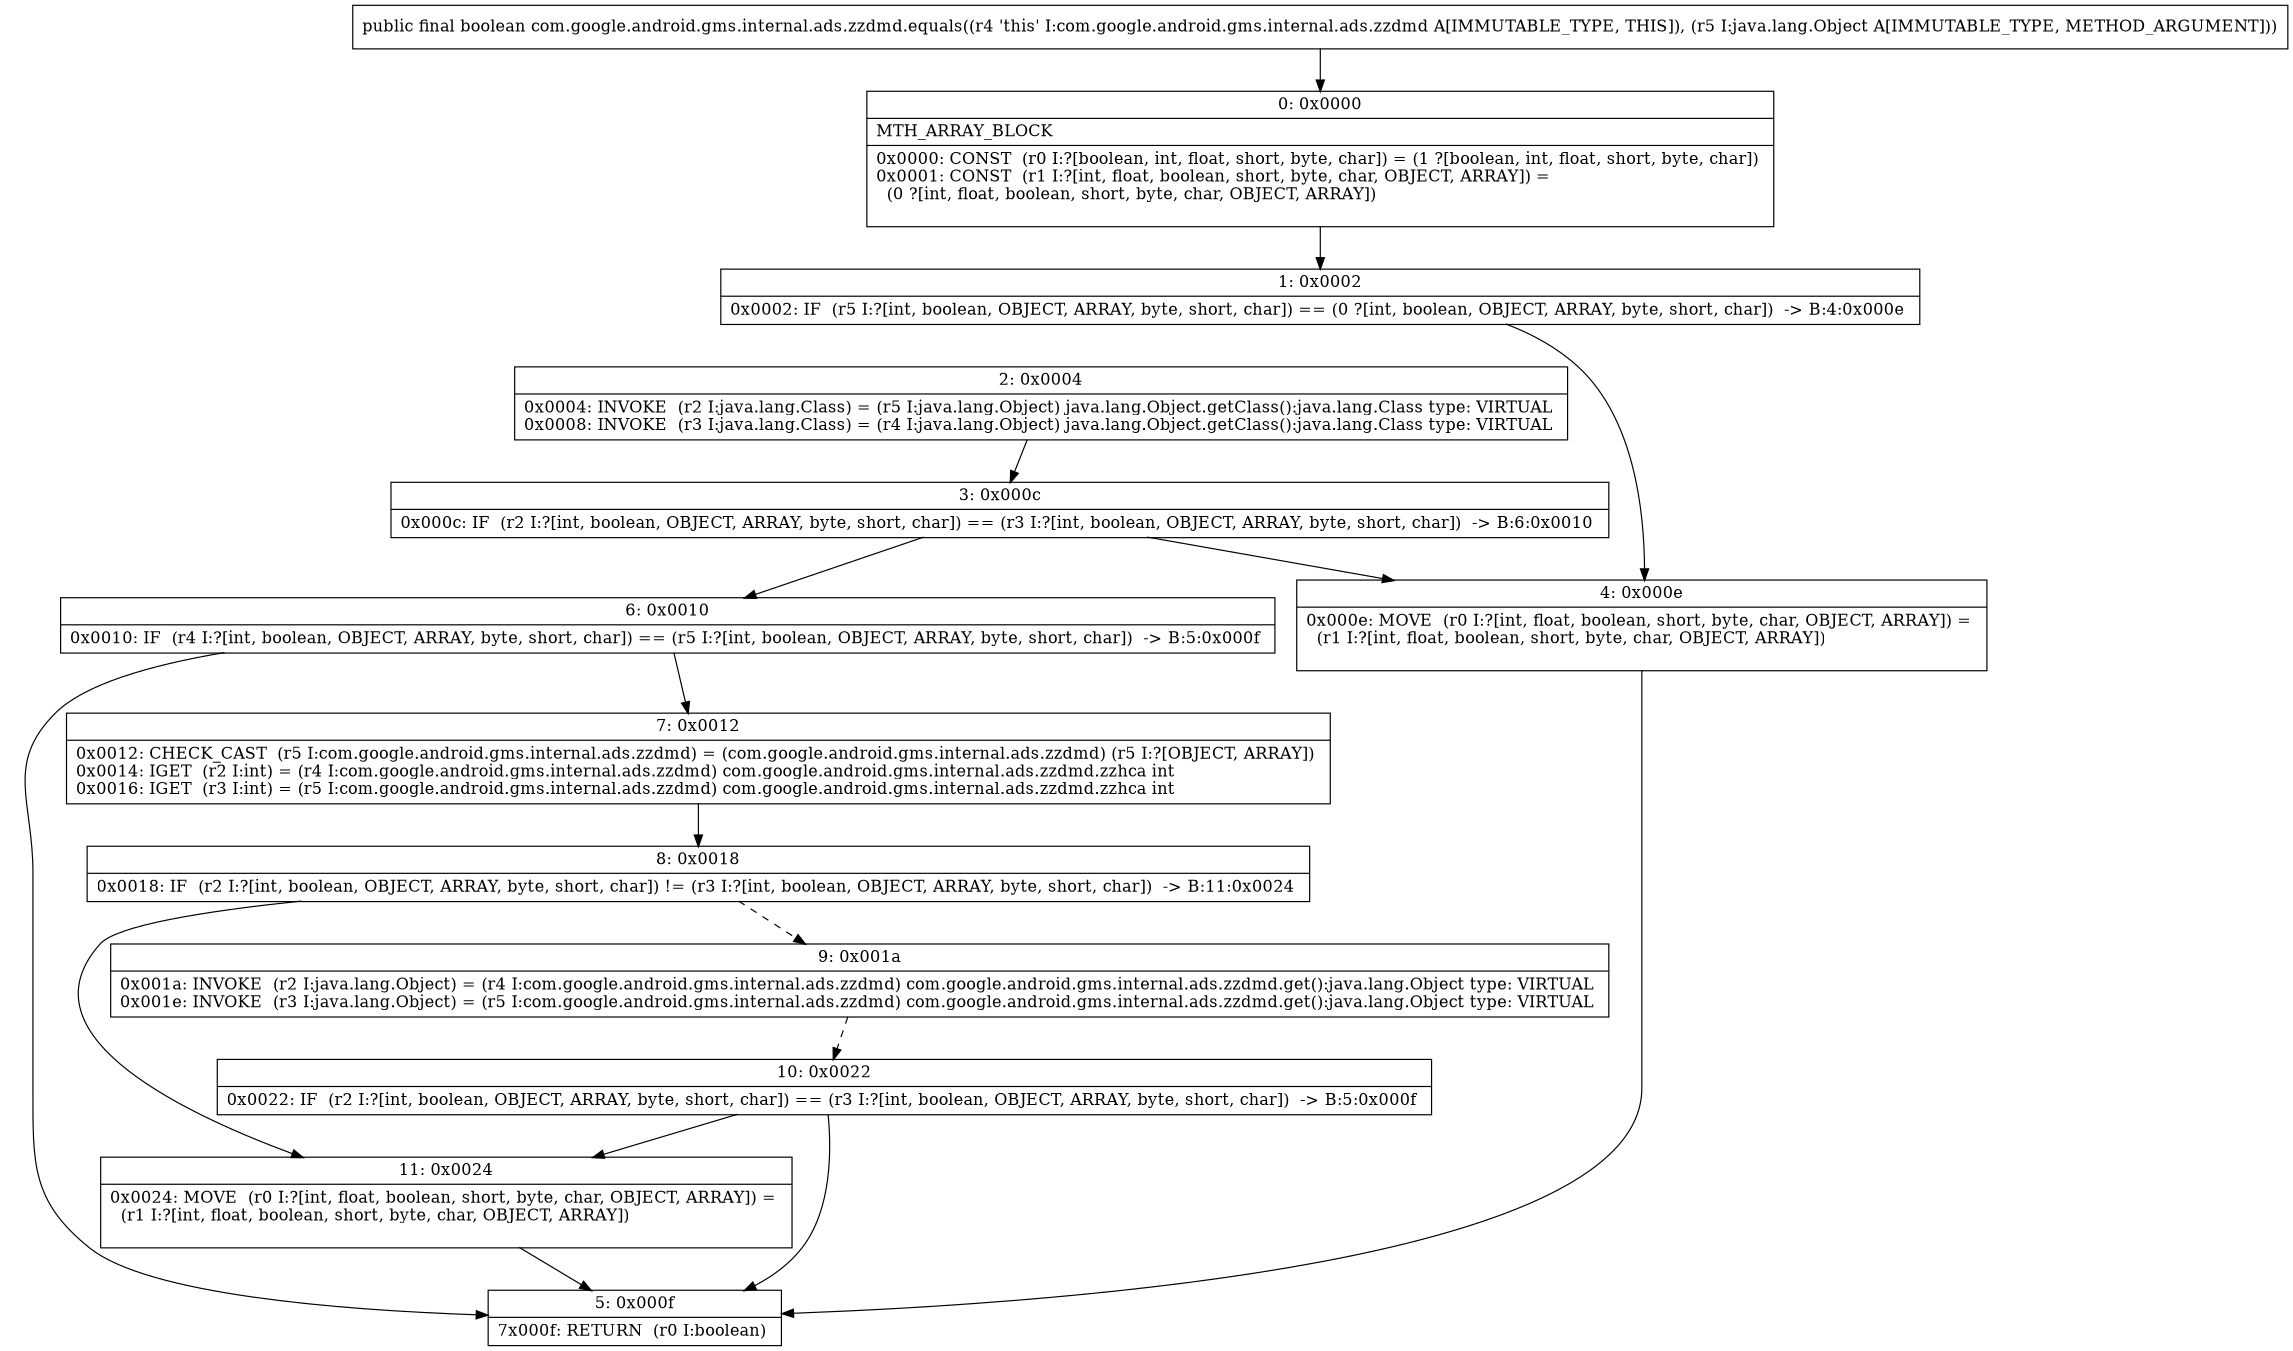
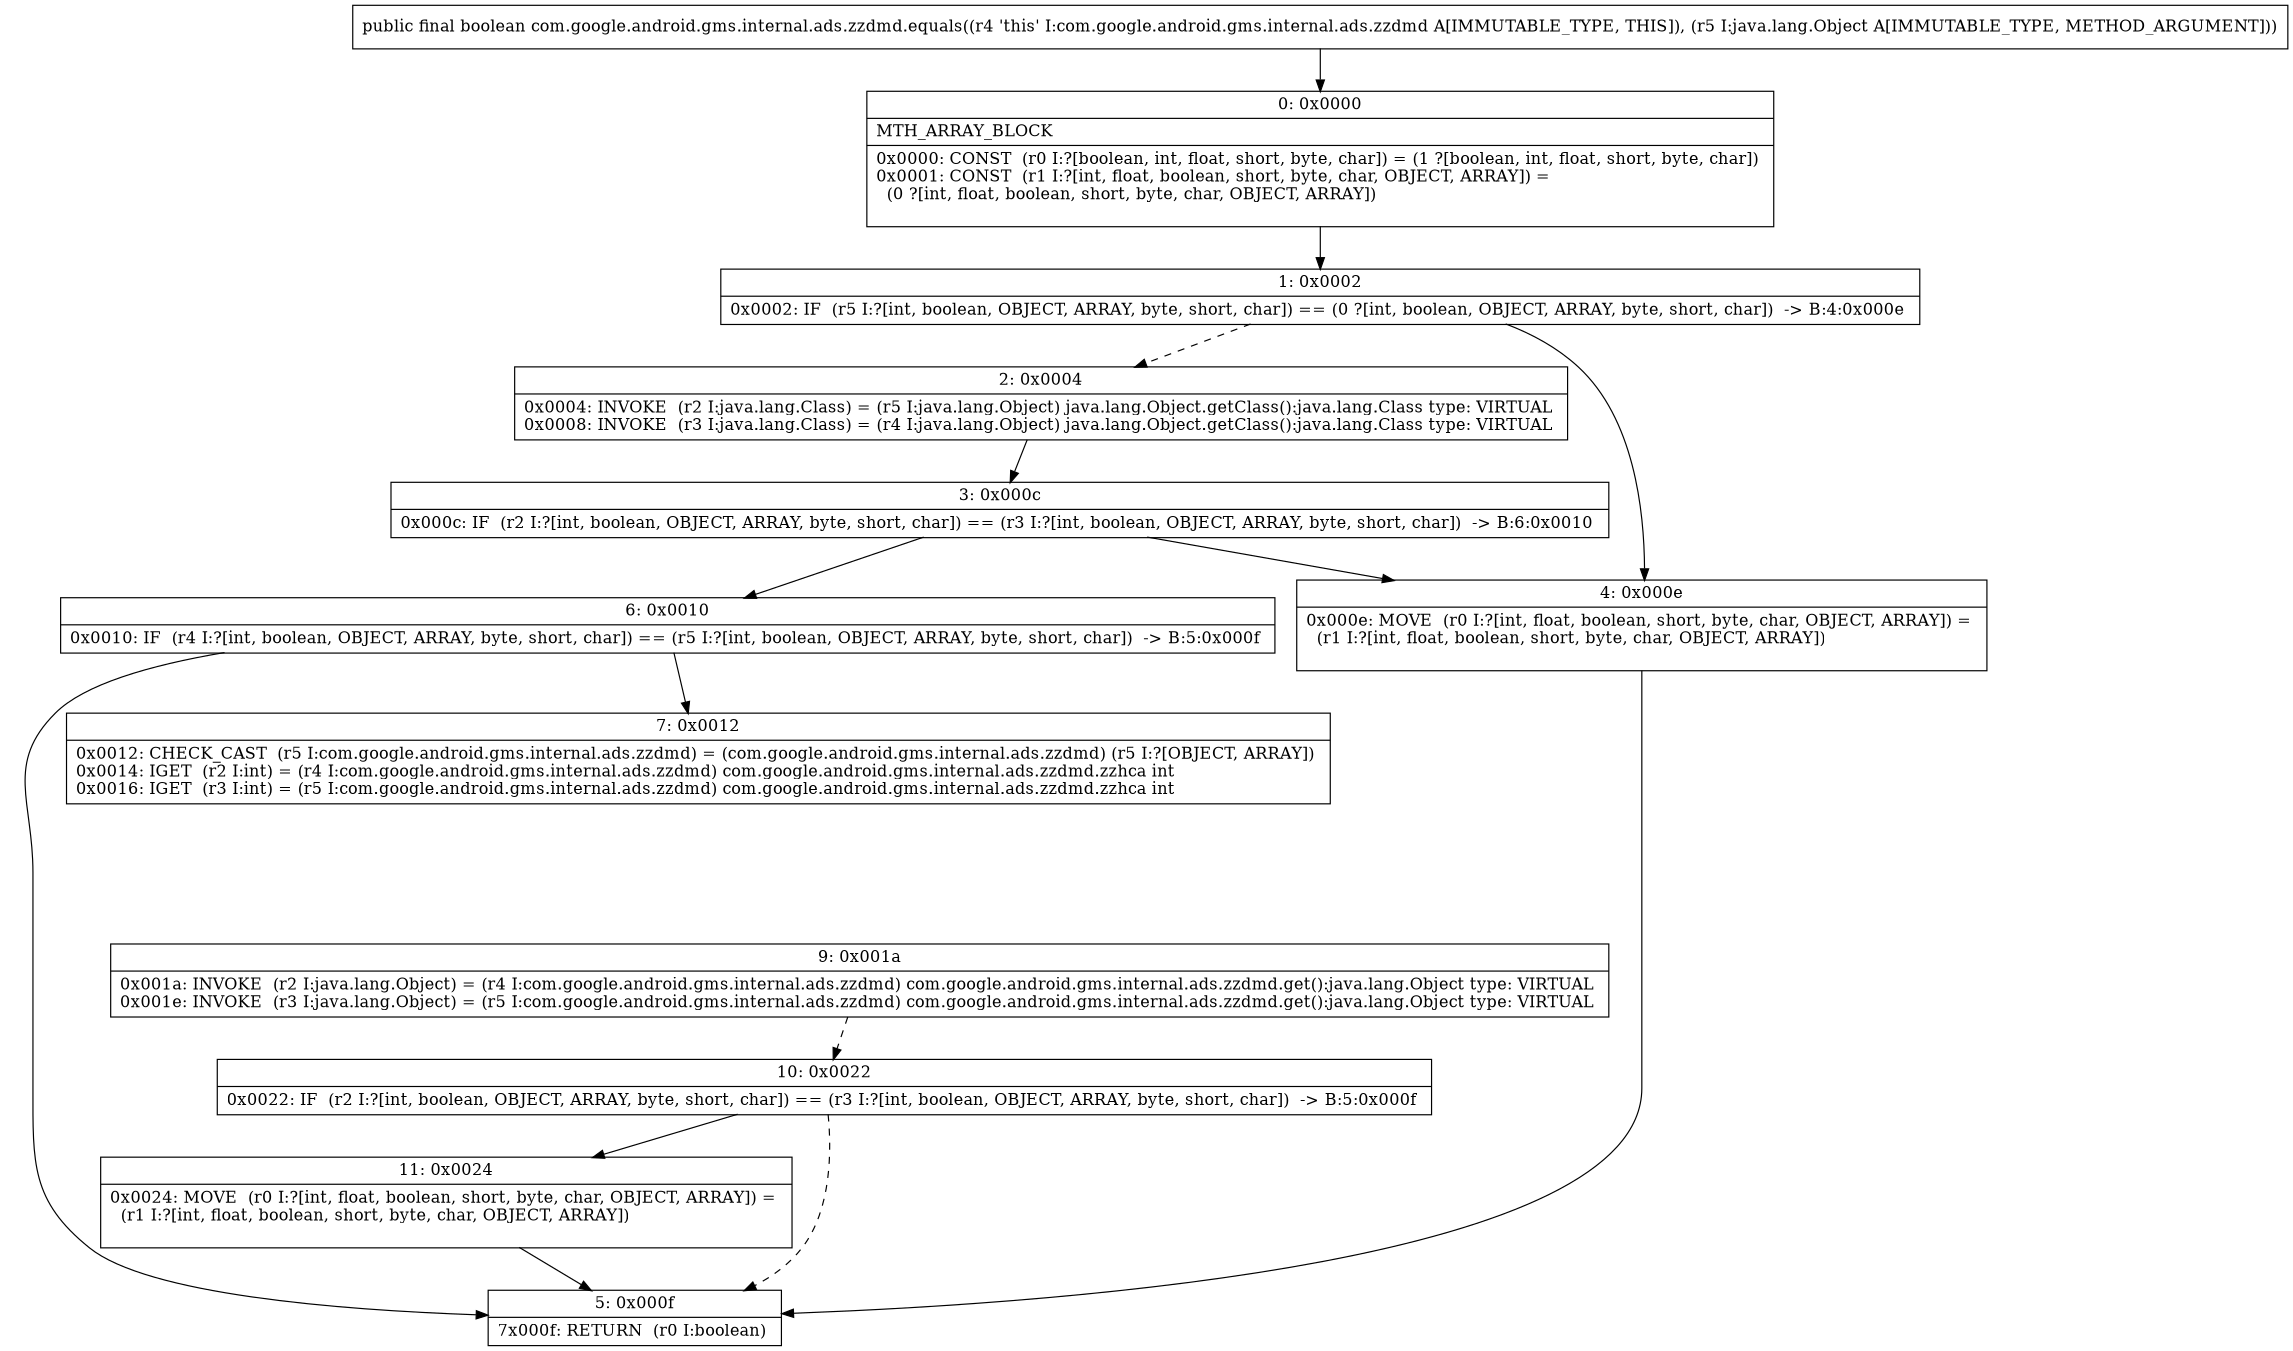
none -> (1198, 344)
(698, 874) -> none
(820, 1213) -> (820, 1213)
